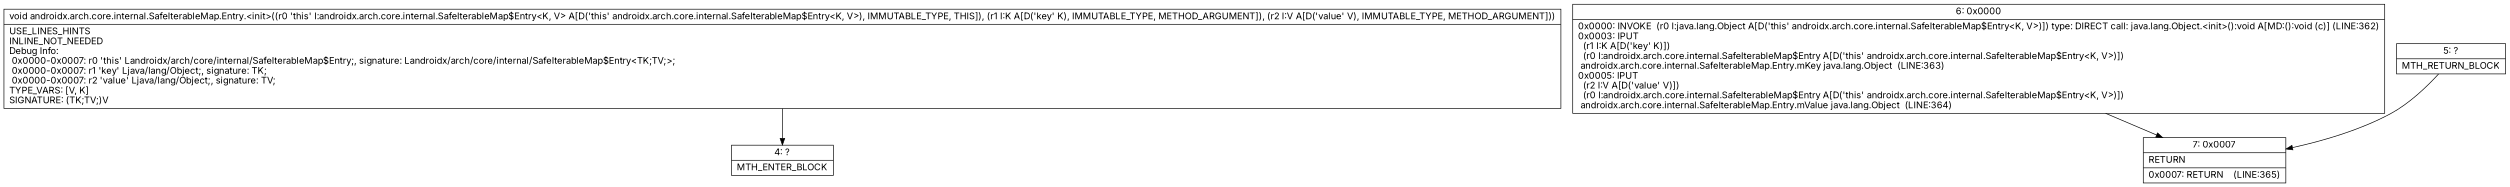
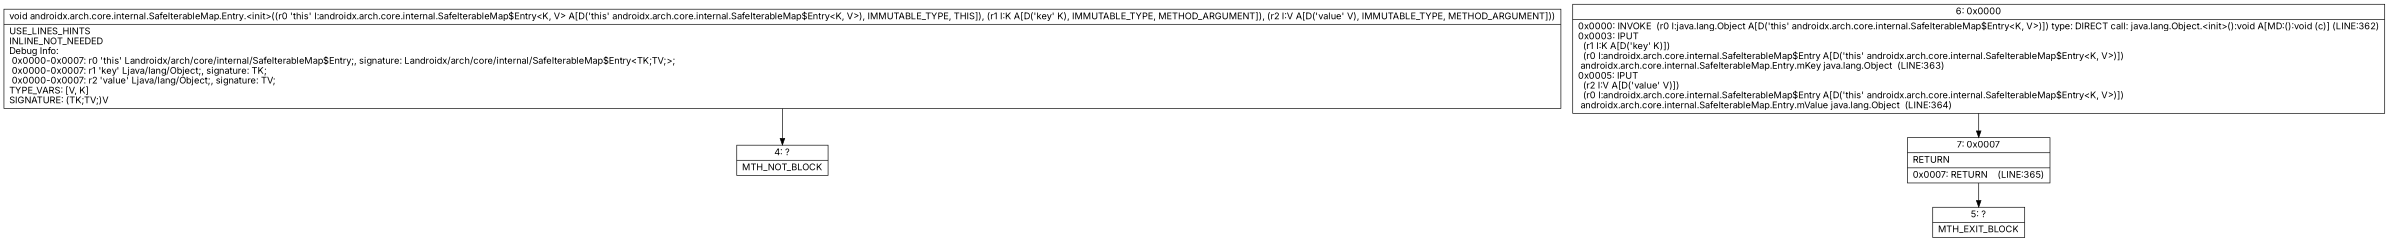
(2451, 66) -> (1979, 230)
(2372, 123) -> (1979, 192)
(782, 168) -> (782, 168)
